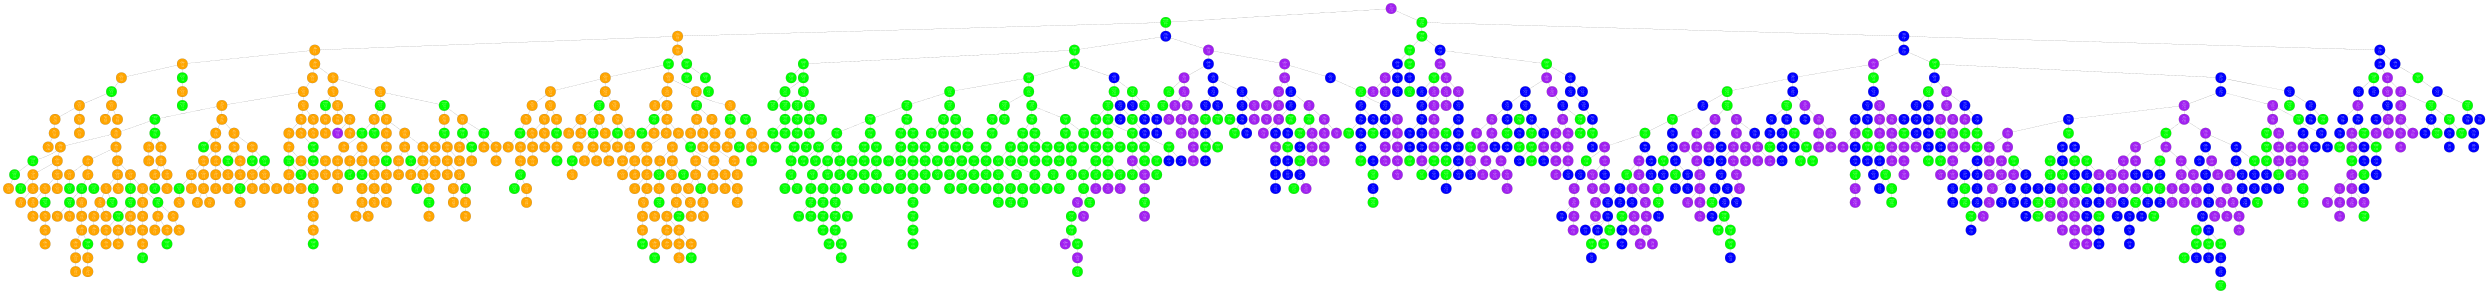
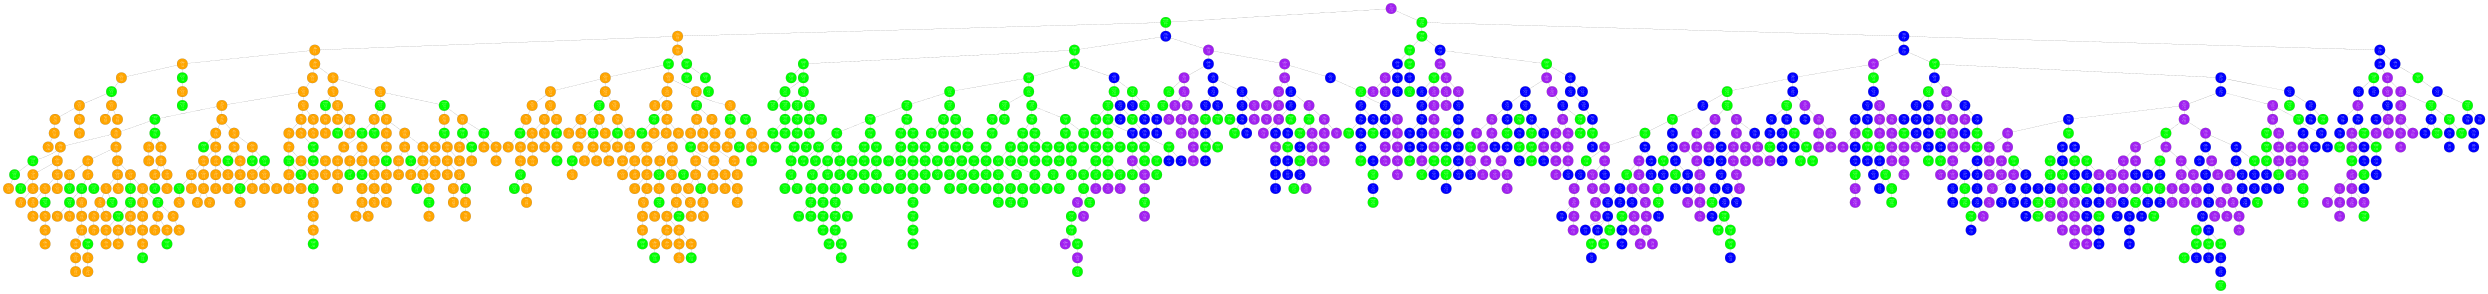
(338, 133) -> (338, 133)
(1132, 133) -> (1132, 133)
(1965, 133) -> (1965, 133)
